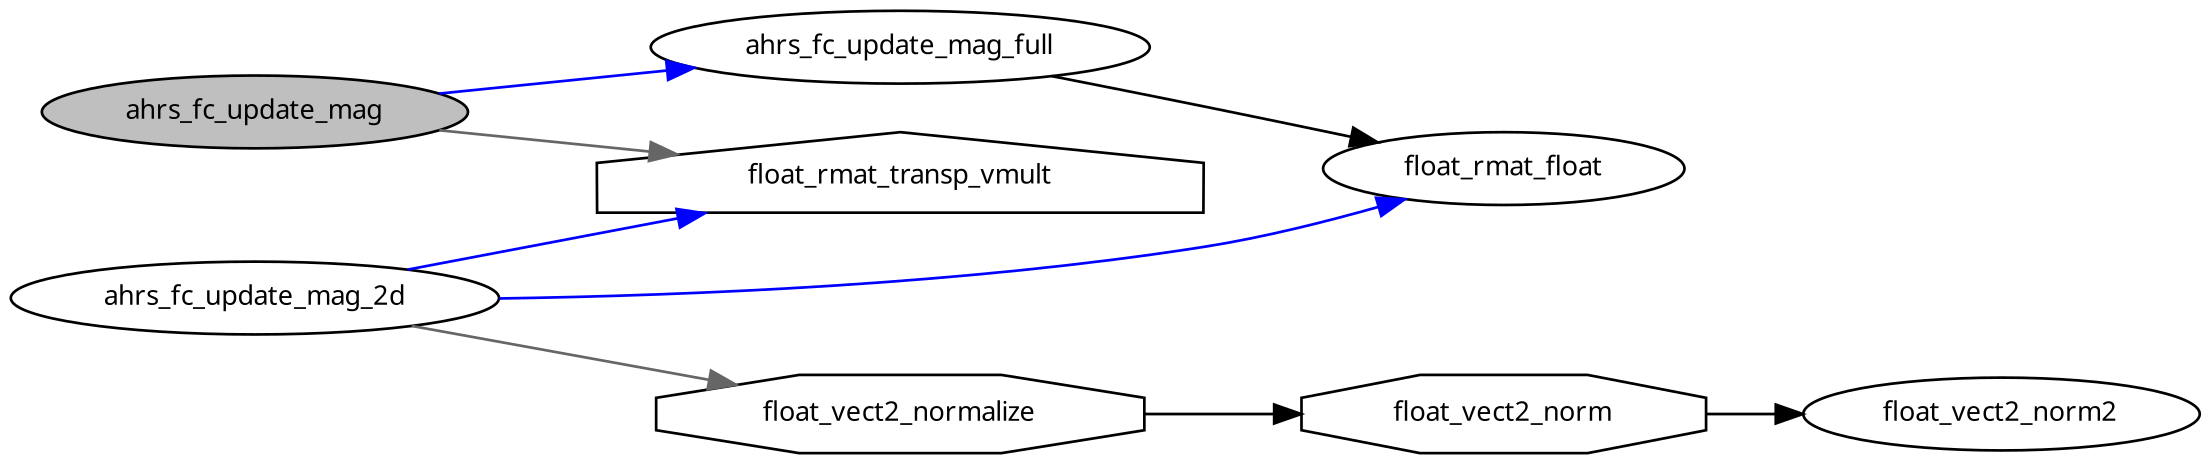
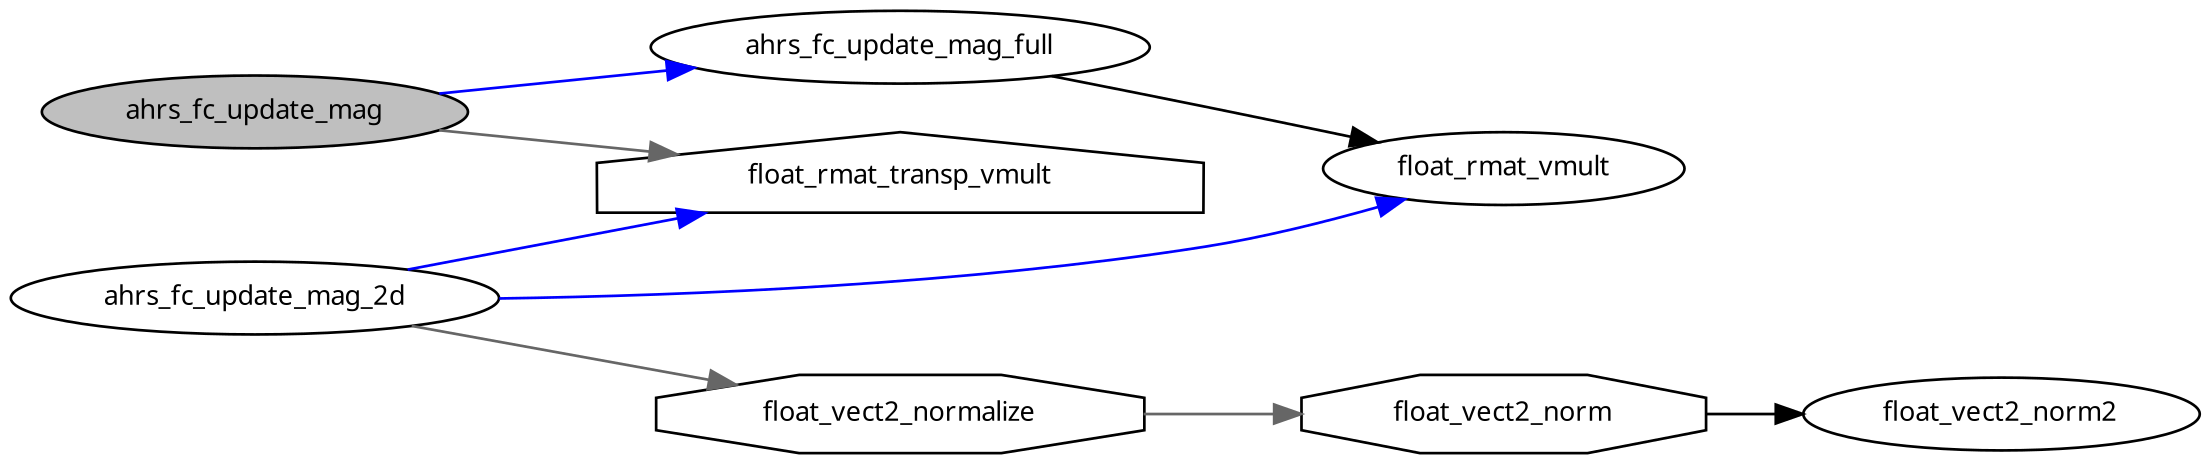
(1504, 169) -> (1504, 169)
(1209, 414) -> (1209, 414)
